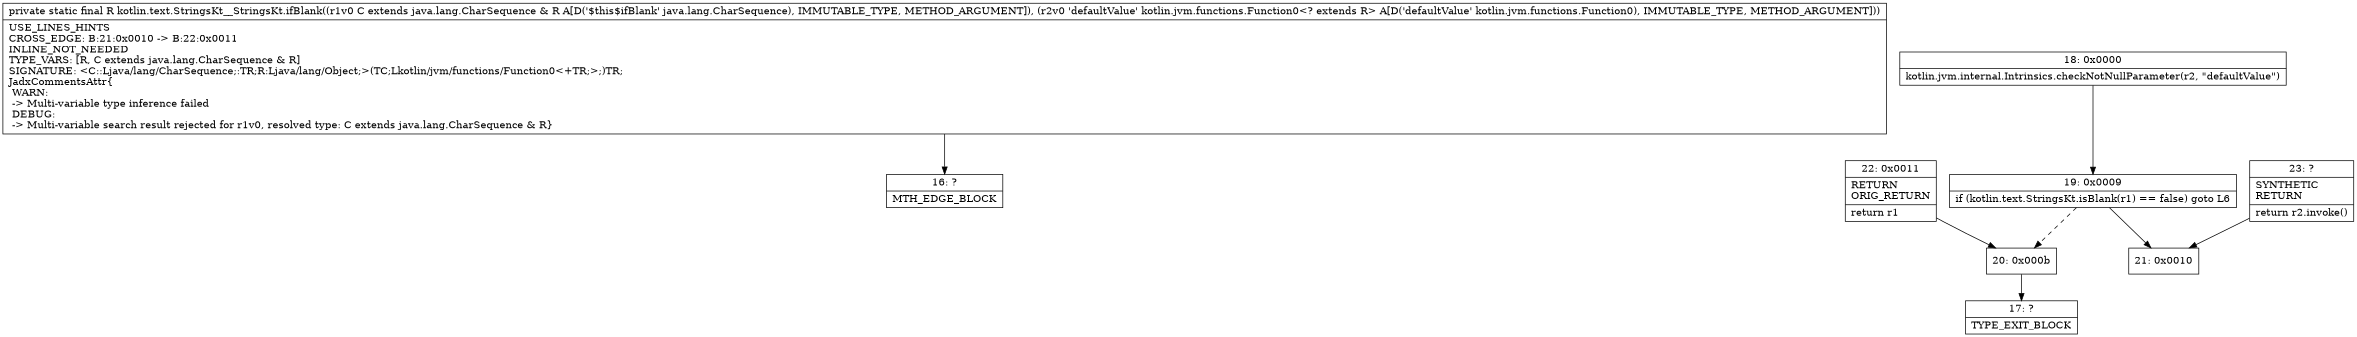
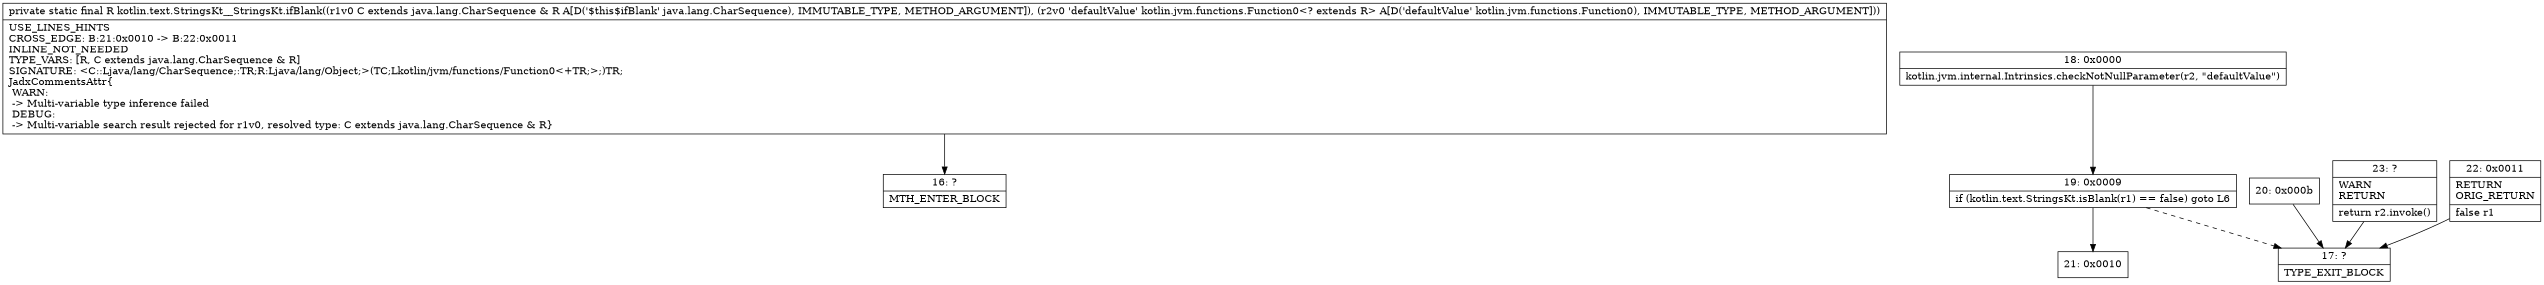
(2287, 185) -> (2355, 185)
(945, 199) -> (945, 199)
(1875, 213) -> (2475, 213)
(2058, 225) -> (2210, 227)
(1963, 232) -> (2419, 233)
(2223, 232) -> (2357, 232)
